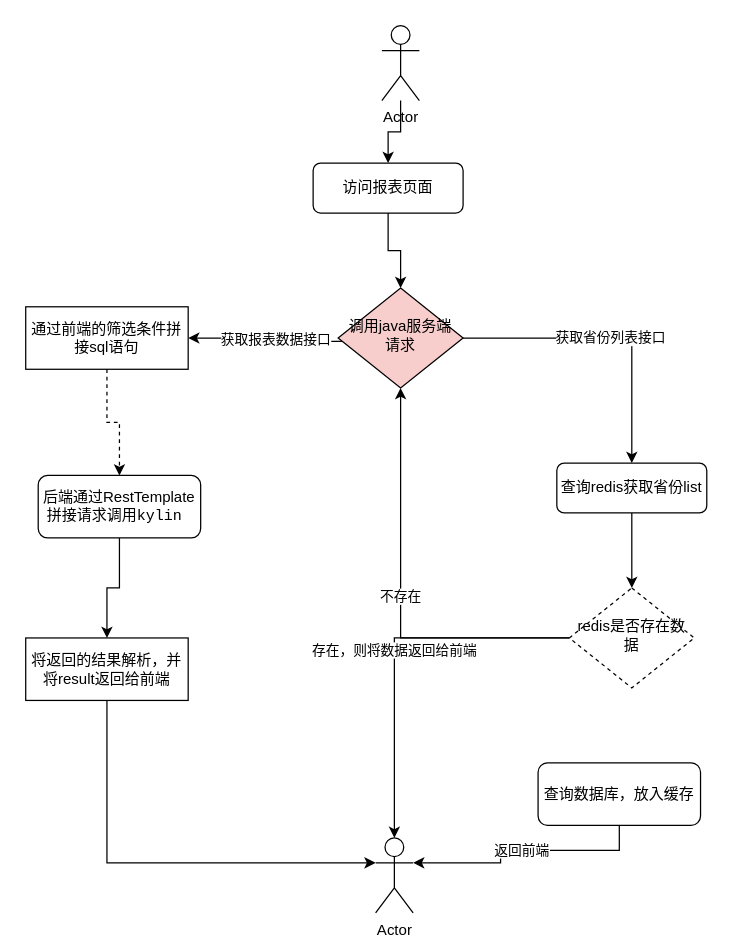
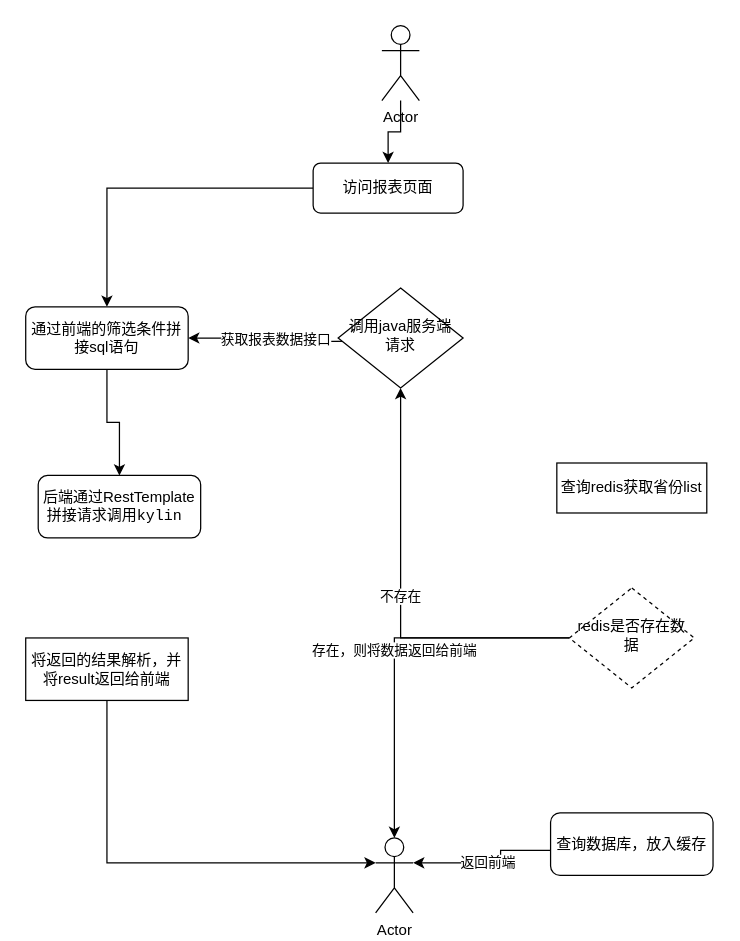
(390, 251) -> (155, 188)
(107, 338) -> (107, 338)
(401, 338) -> (401, 338)
(606, 338) -> none
(110, 423) -> (110, 423)
(632, 488) -> (632, 488)
(632, 546) -> none
(117, 588) -> none
(619, 794) -> (632, 844)
